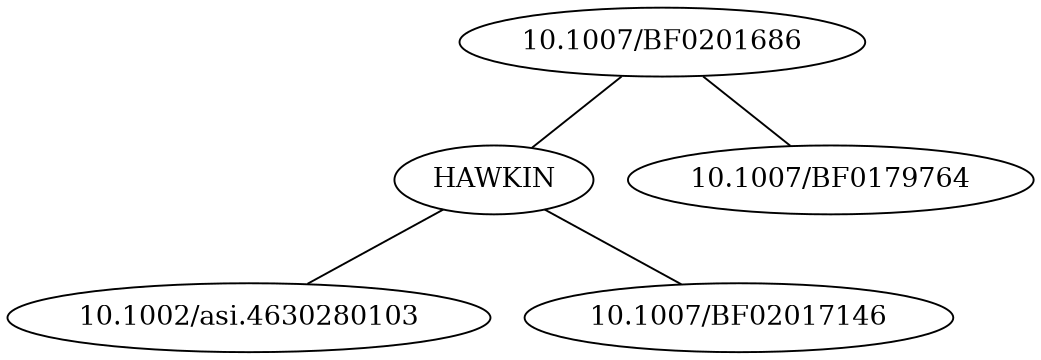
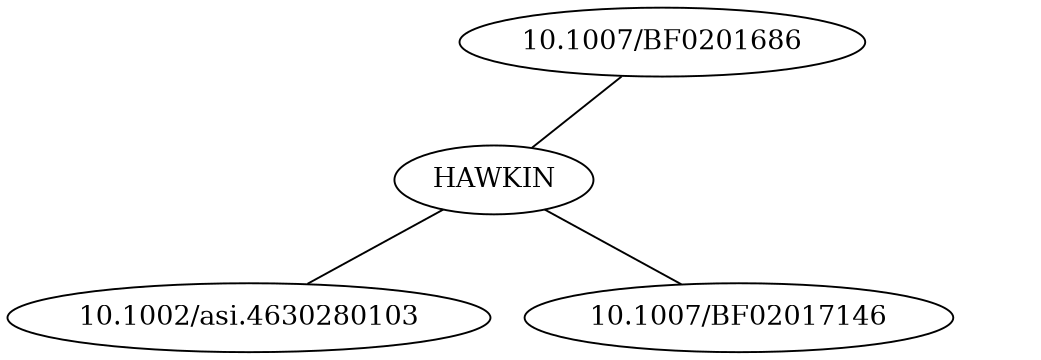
(831, 180) -> none
